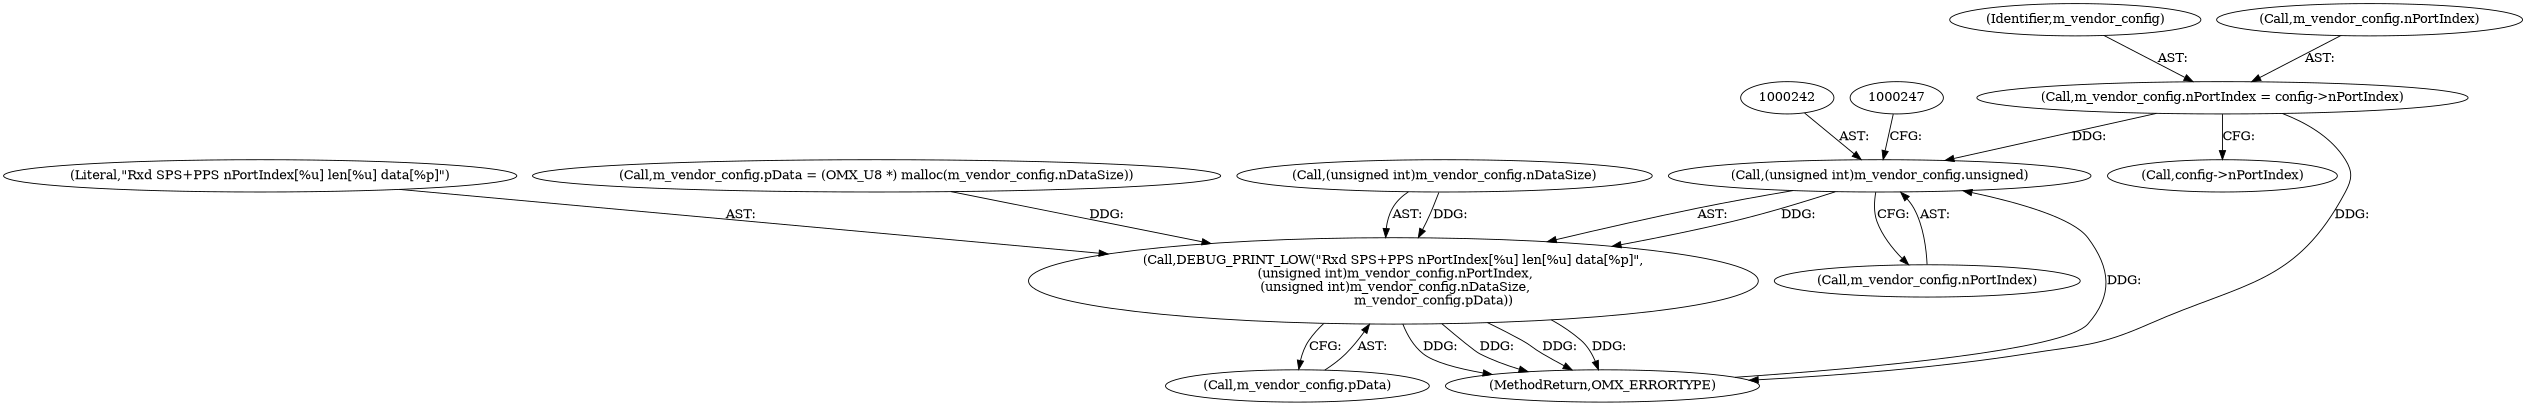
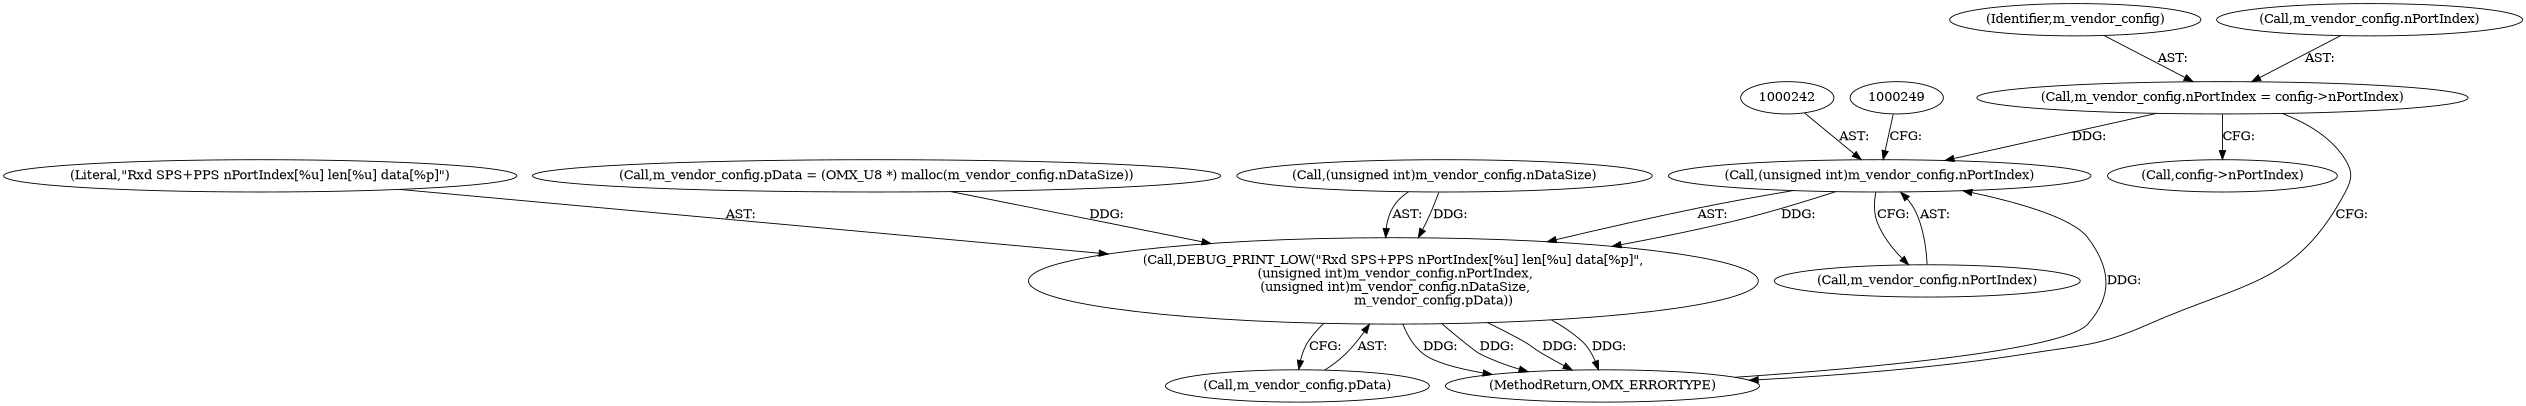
(1897, 98) -> (1897, 98)
(1880, 176) -> (1880, 176)
(2354, 215) -> (2354, 215)
